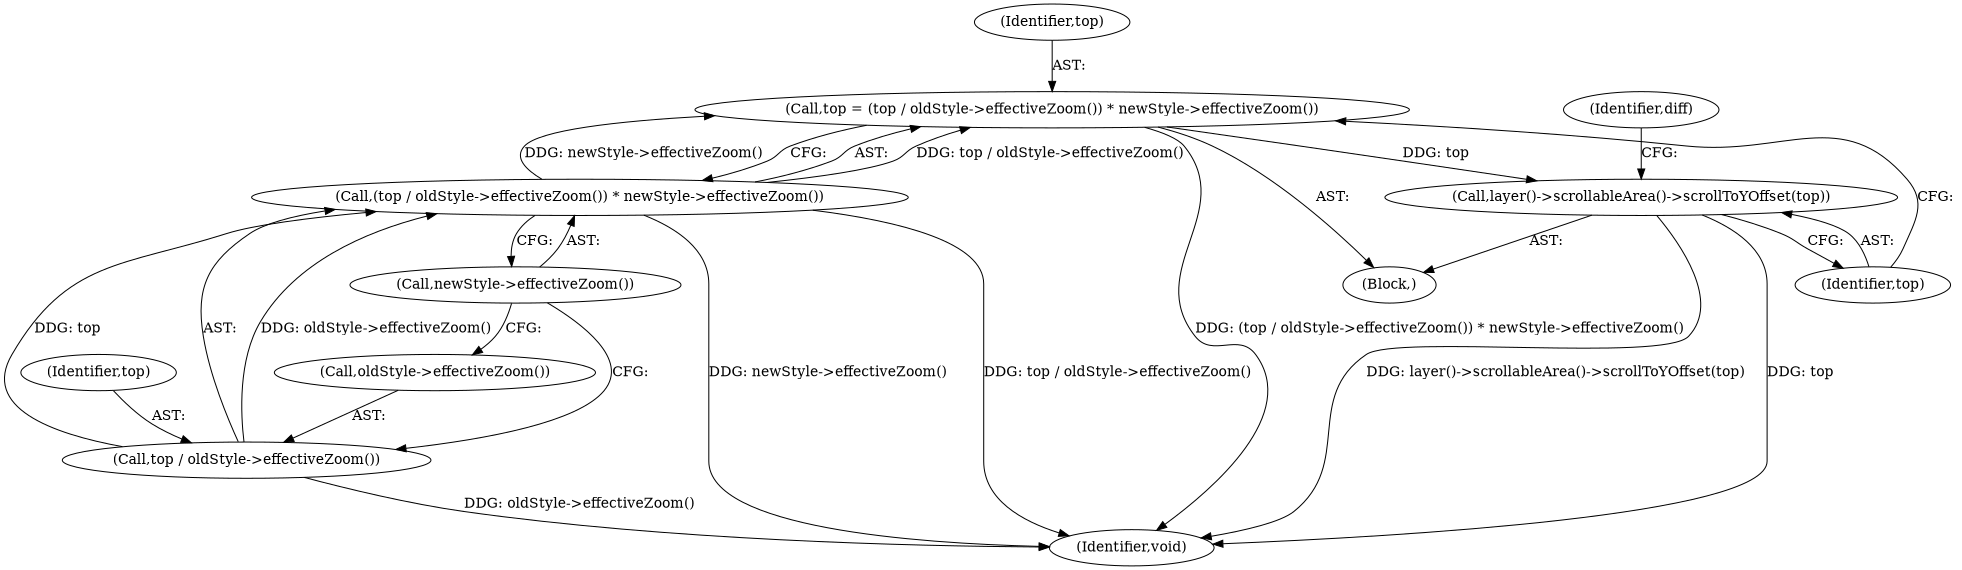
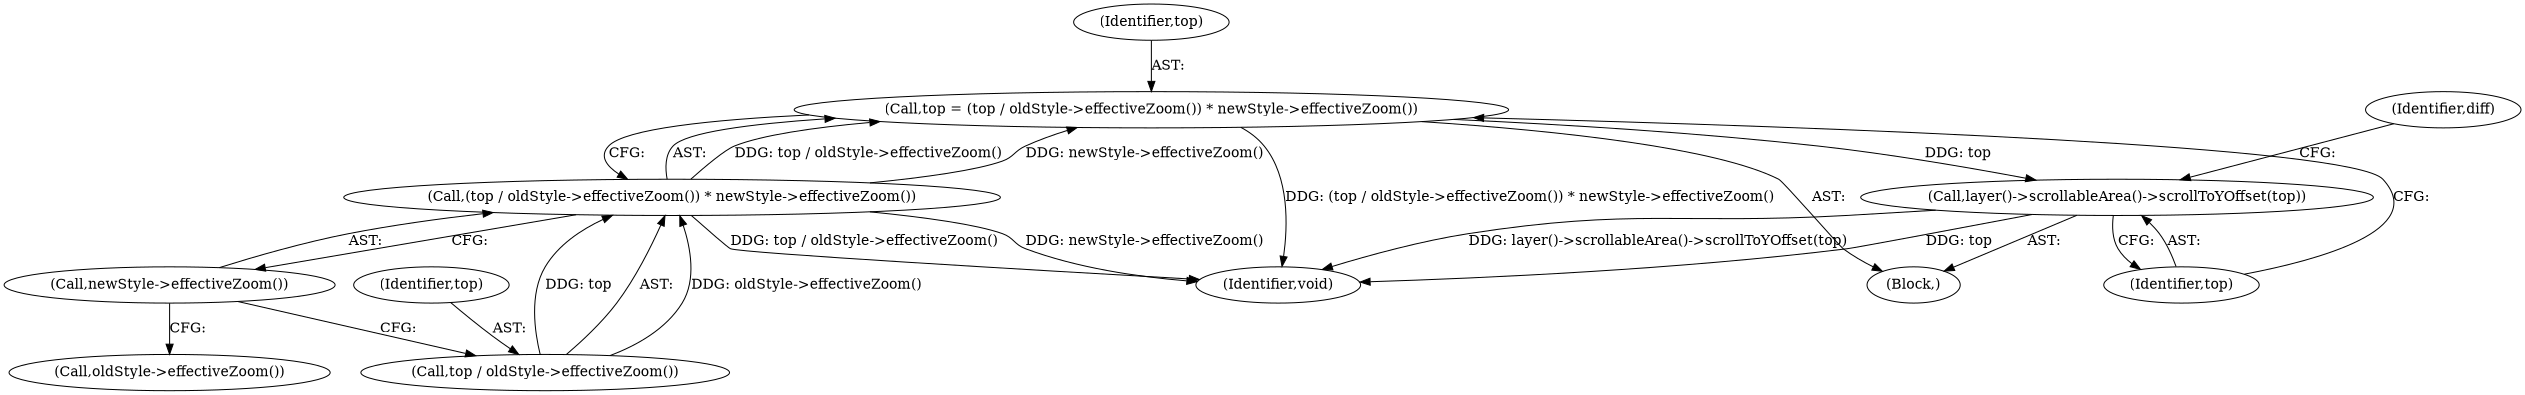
(346, 414) -> none
(669, 533) -> none
